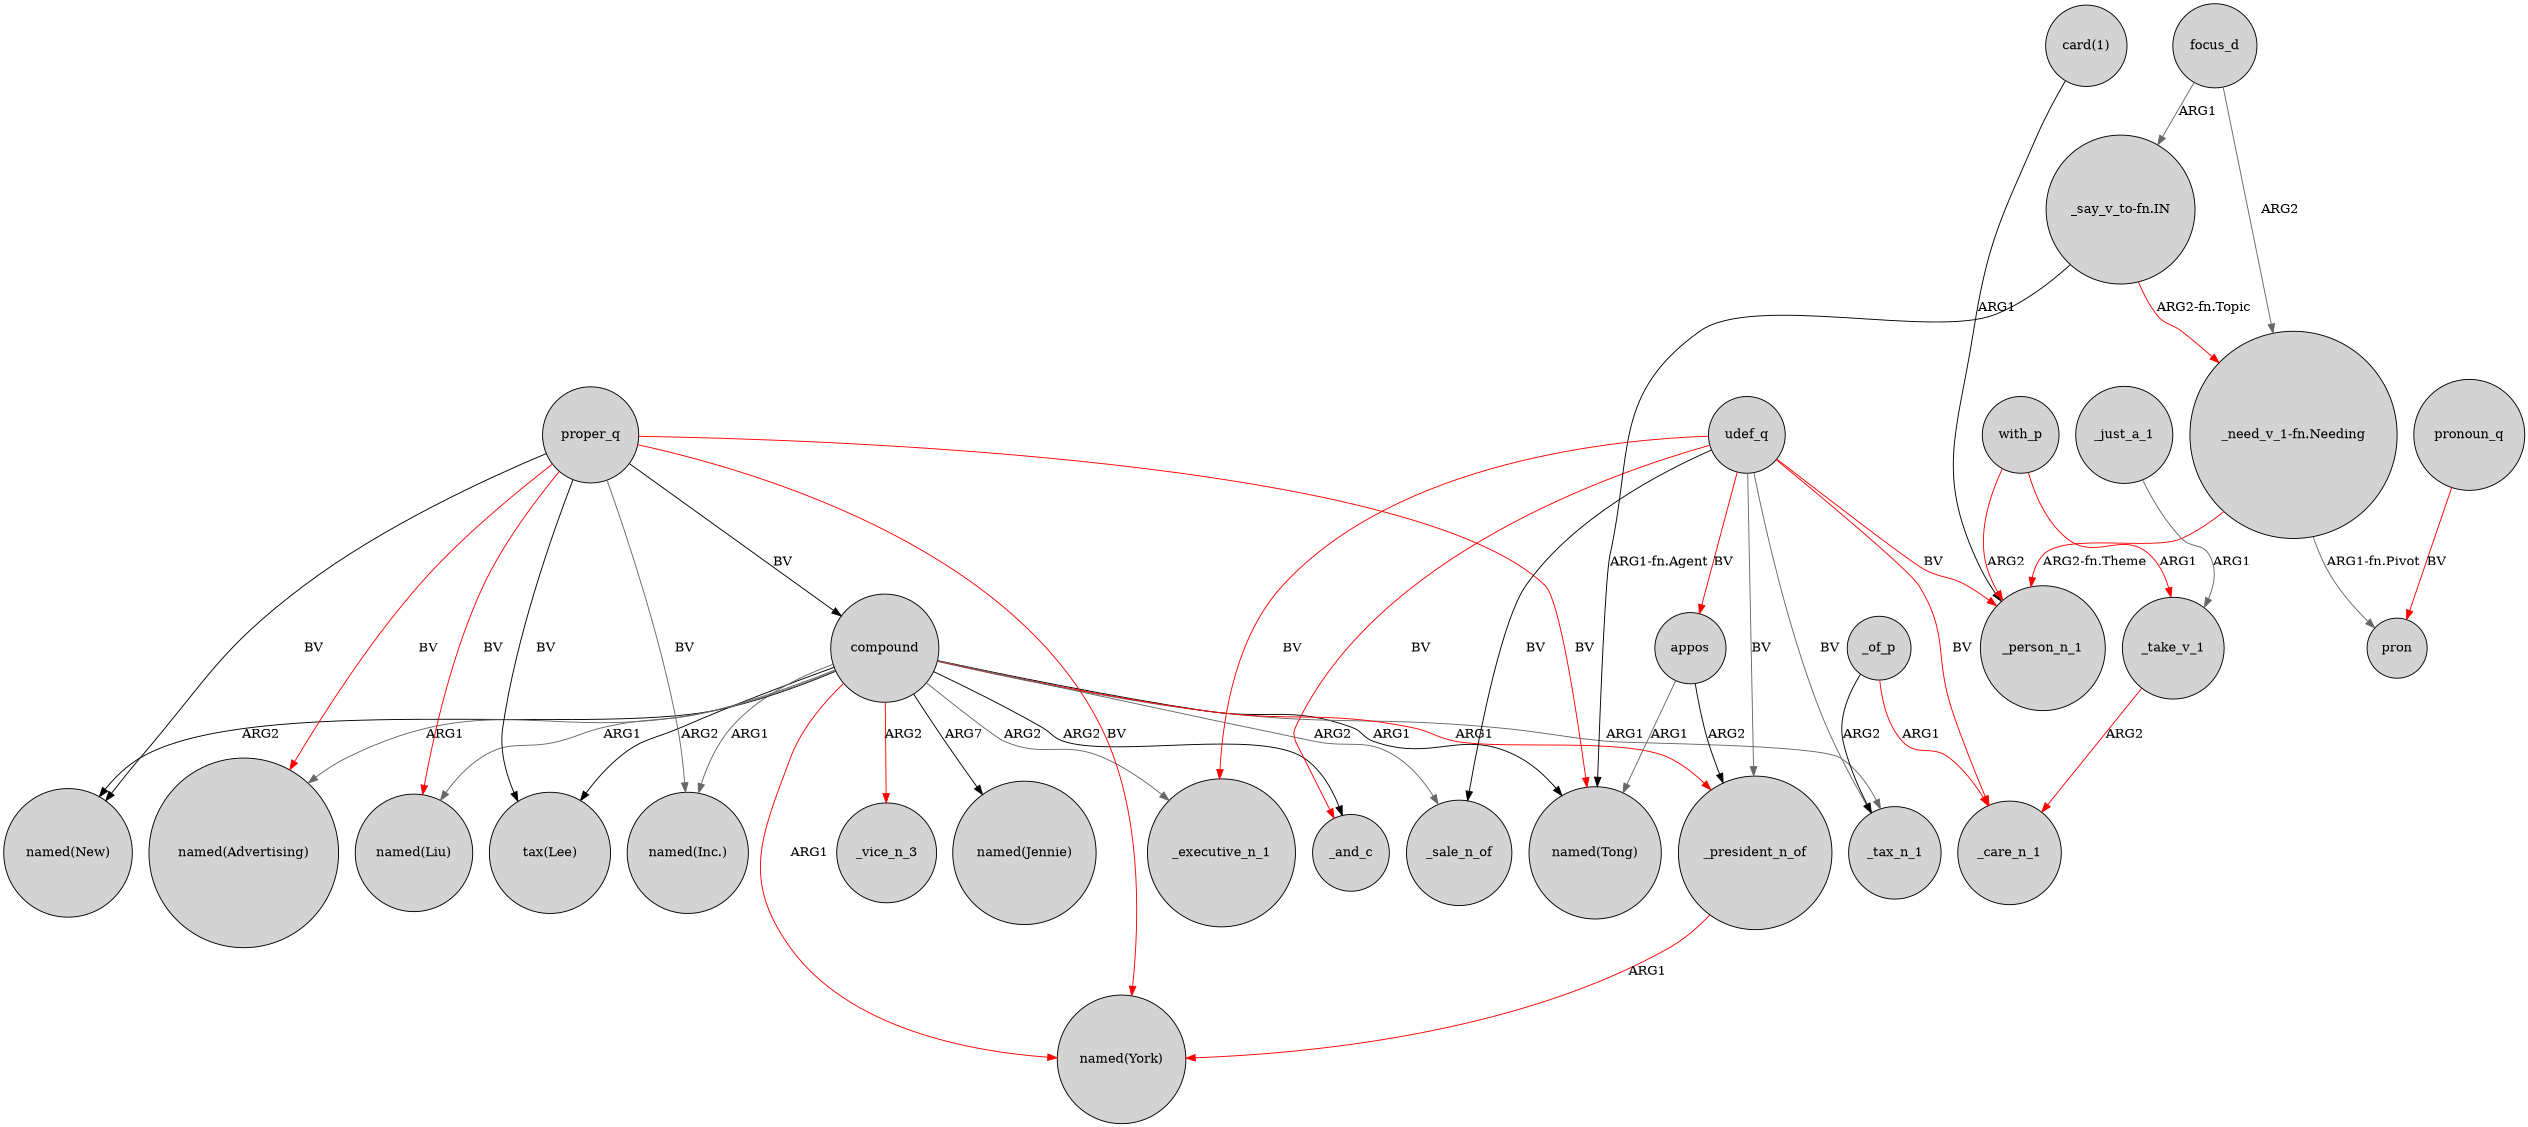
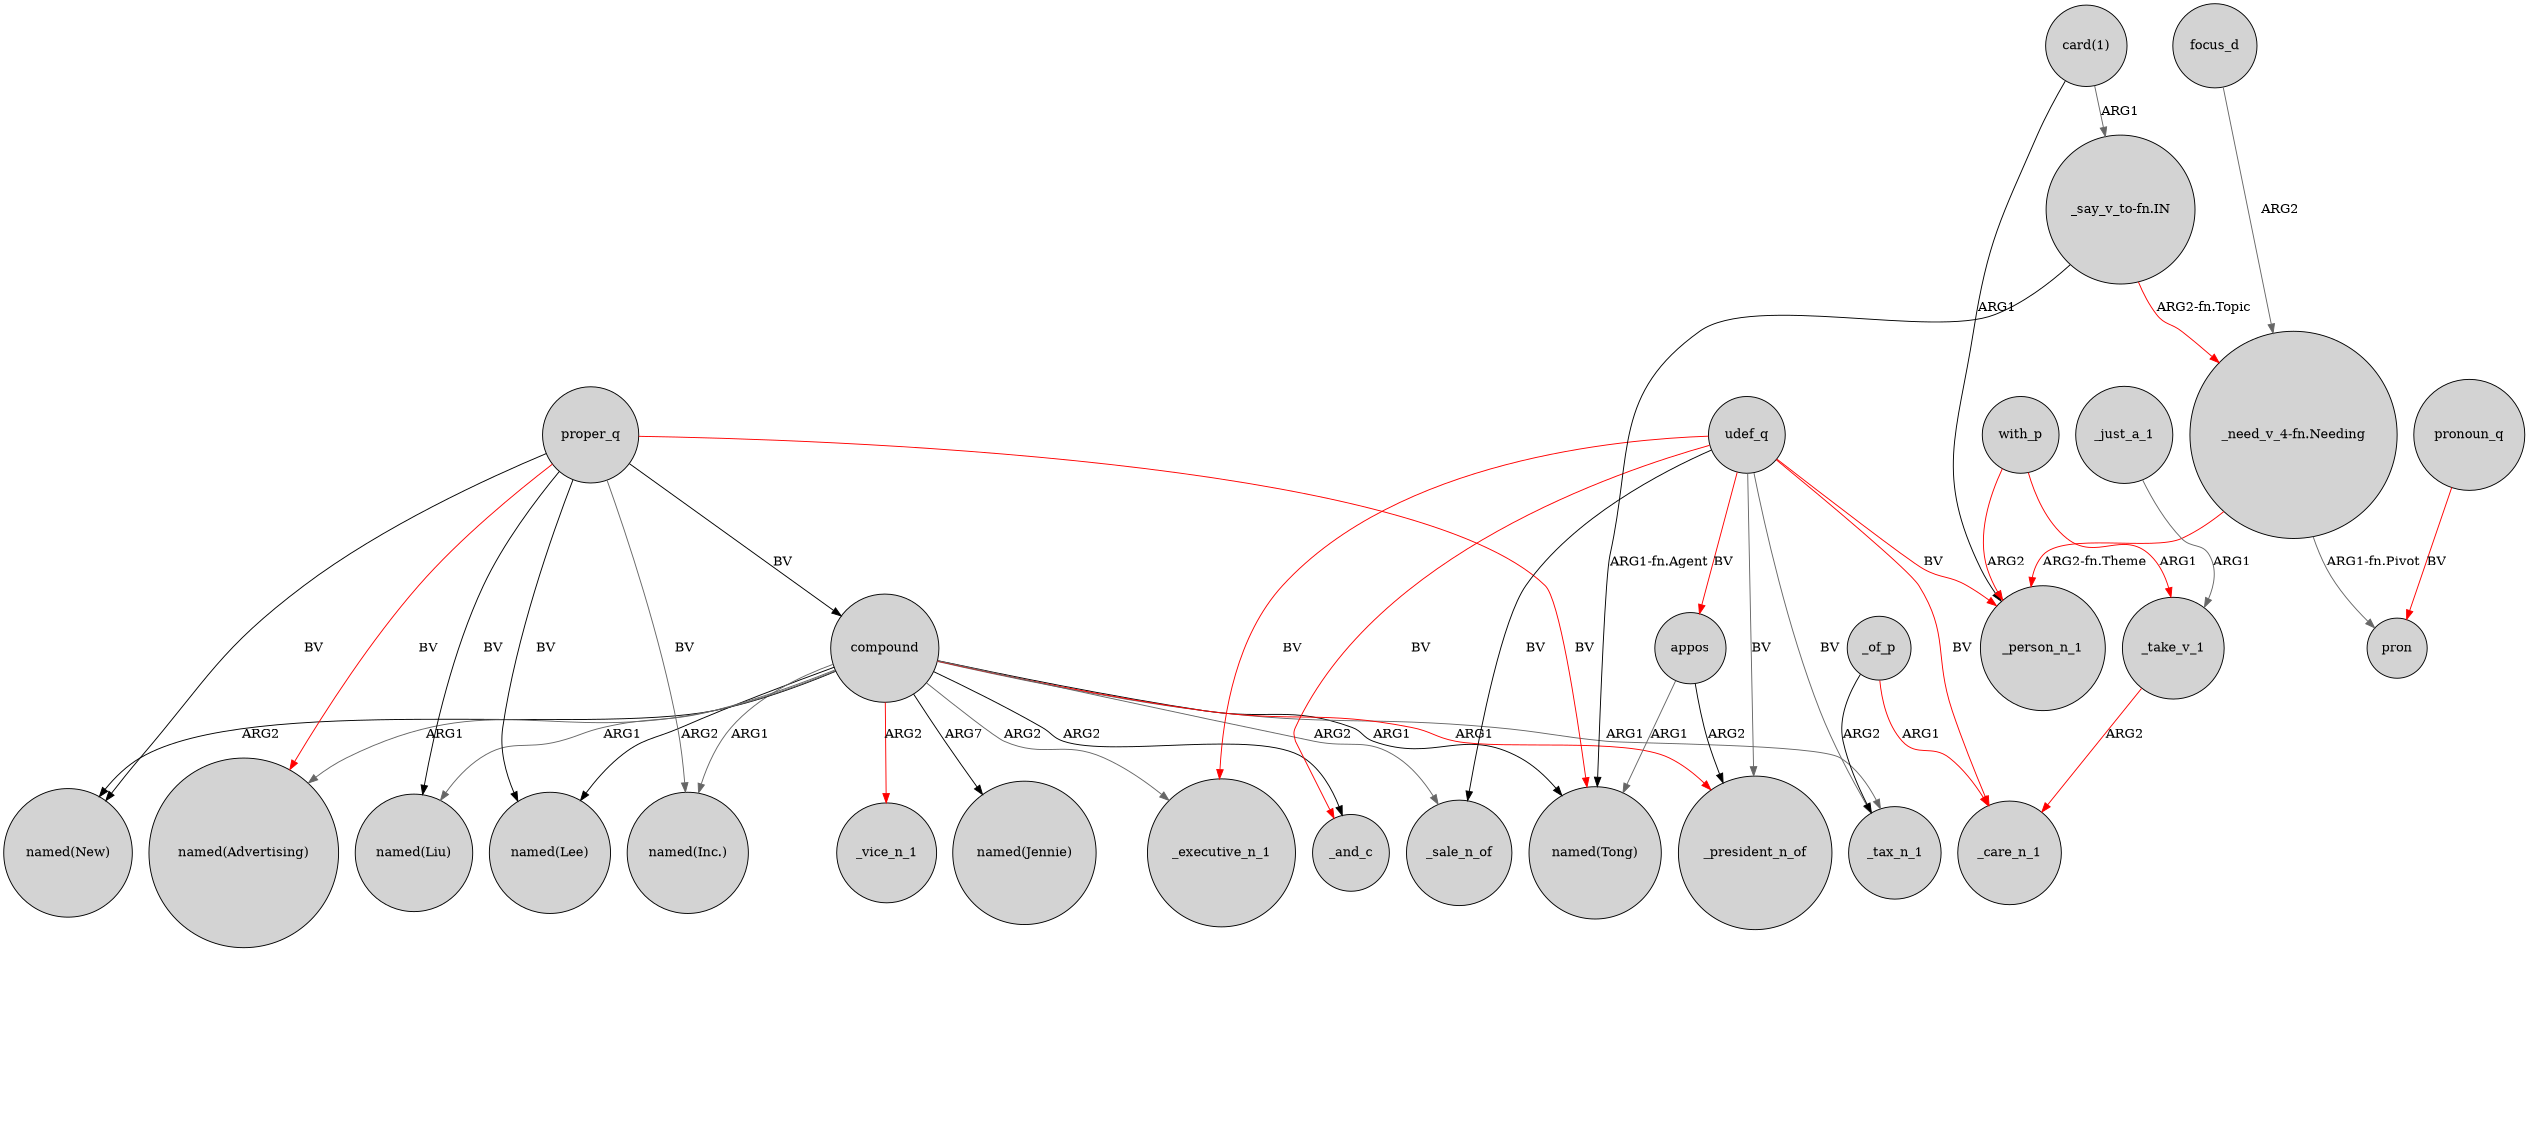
(2178, 110) -> (2099, 106)
(2294, 435) -> (2294, 435)
(470, 618) -> (470, 618)
(550, 853) -> (550, 853)
(887, 853) -> (887, 853)
(1122, 1059) -> none
